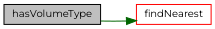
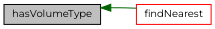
(114, 21) -> (124, 8)
